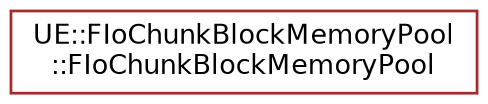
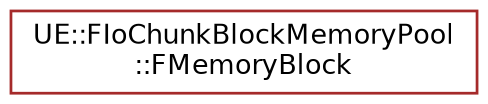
(244, 52) -> (244, 52)
